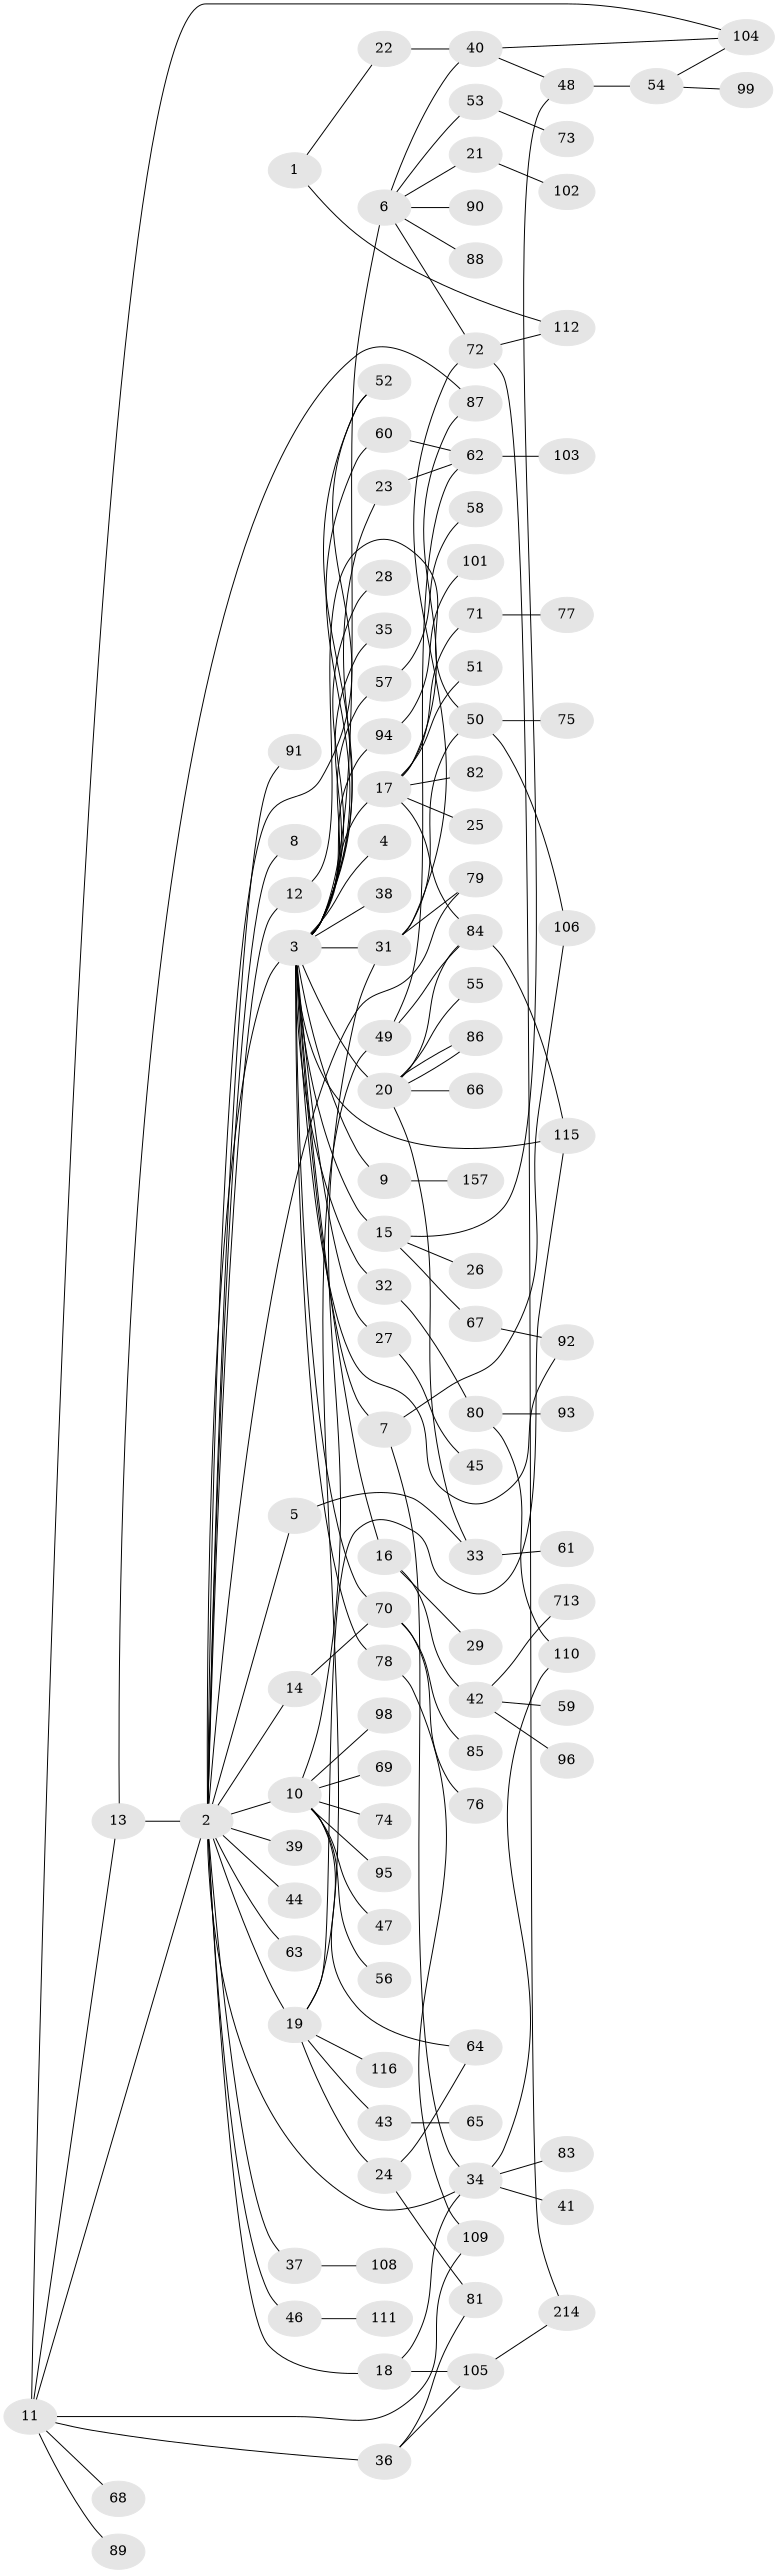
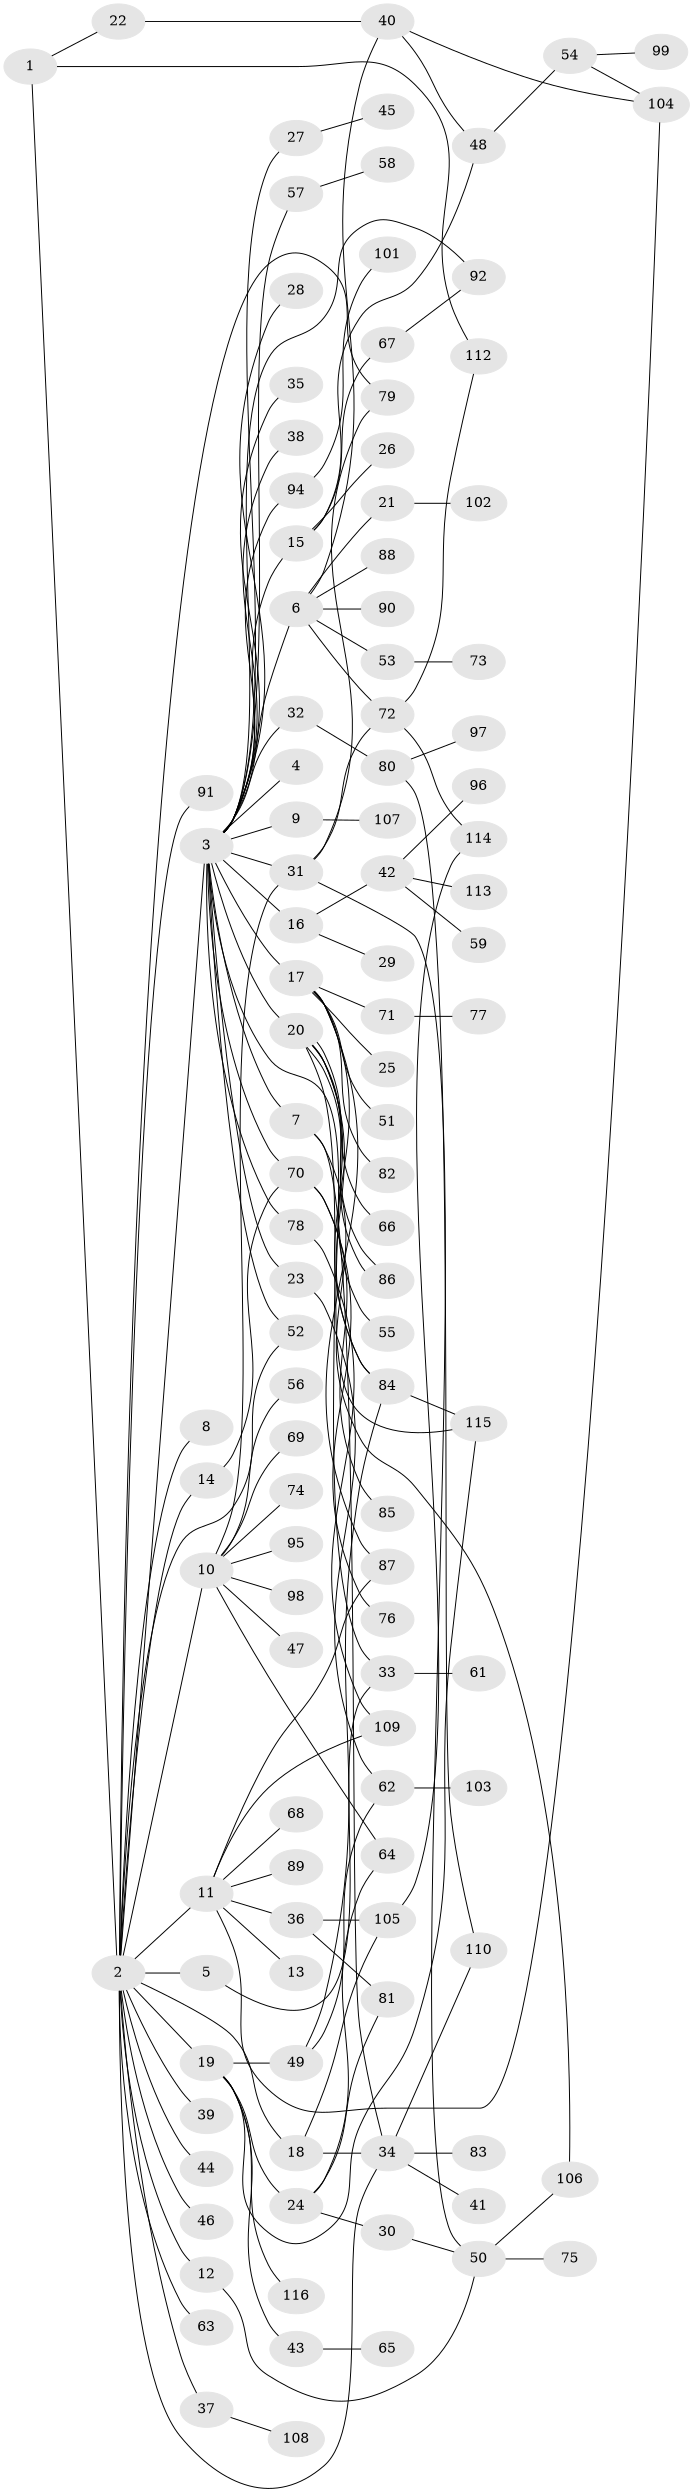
(384, 435) -> none
(158, 1001) -> (289, 1726)
(476, 1181) -> (388, 821)
(567, 1414) -> (479, 733)
(567, 1602) -> (479, 892)
(163, 1821) -> (74, 1020)
none -> (388, 2233)
(567, 2313) -> (479, 839)
(384, 2319) -> none
